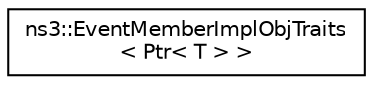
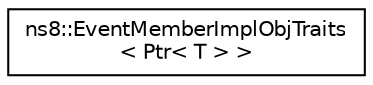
(187, 42) -> (187, 42)
